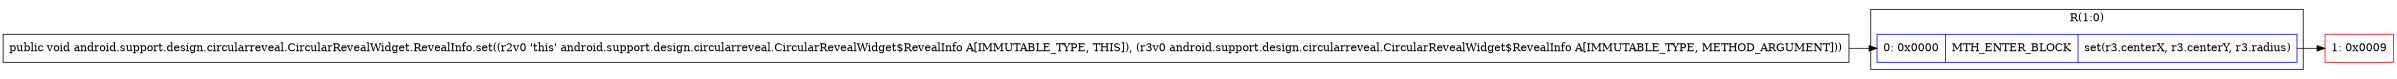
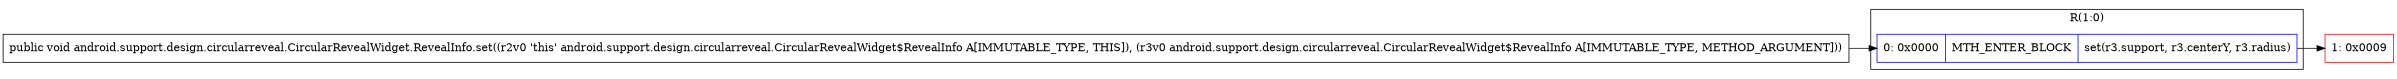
(2188, 48) -> (2188, 48)
